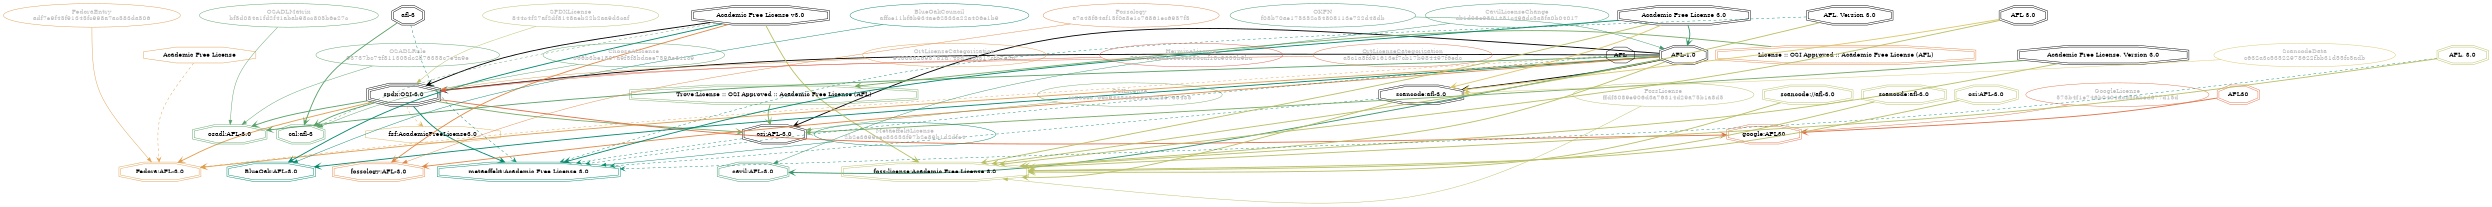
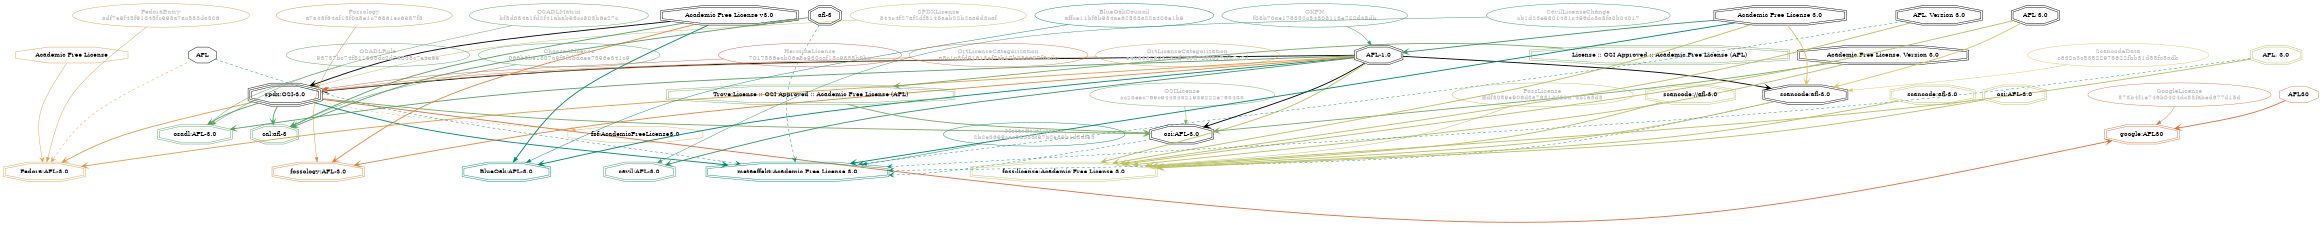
(1846, 55) -> (1660, 55)
(514, 60) -> (485, 59)
(502, 75) -> (601, 77)
(2238, 95) -> (2299, 95)
(828, 105) -> none
(164, 106) -> (42, 107)
(1545, 133) -> (1493, 127)
